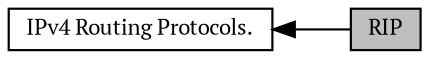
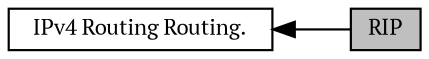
(141, 29) -> (141, 29)
